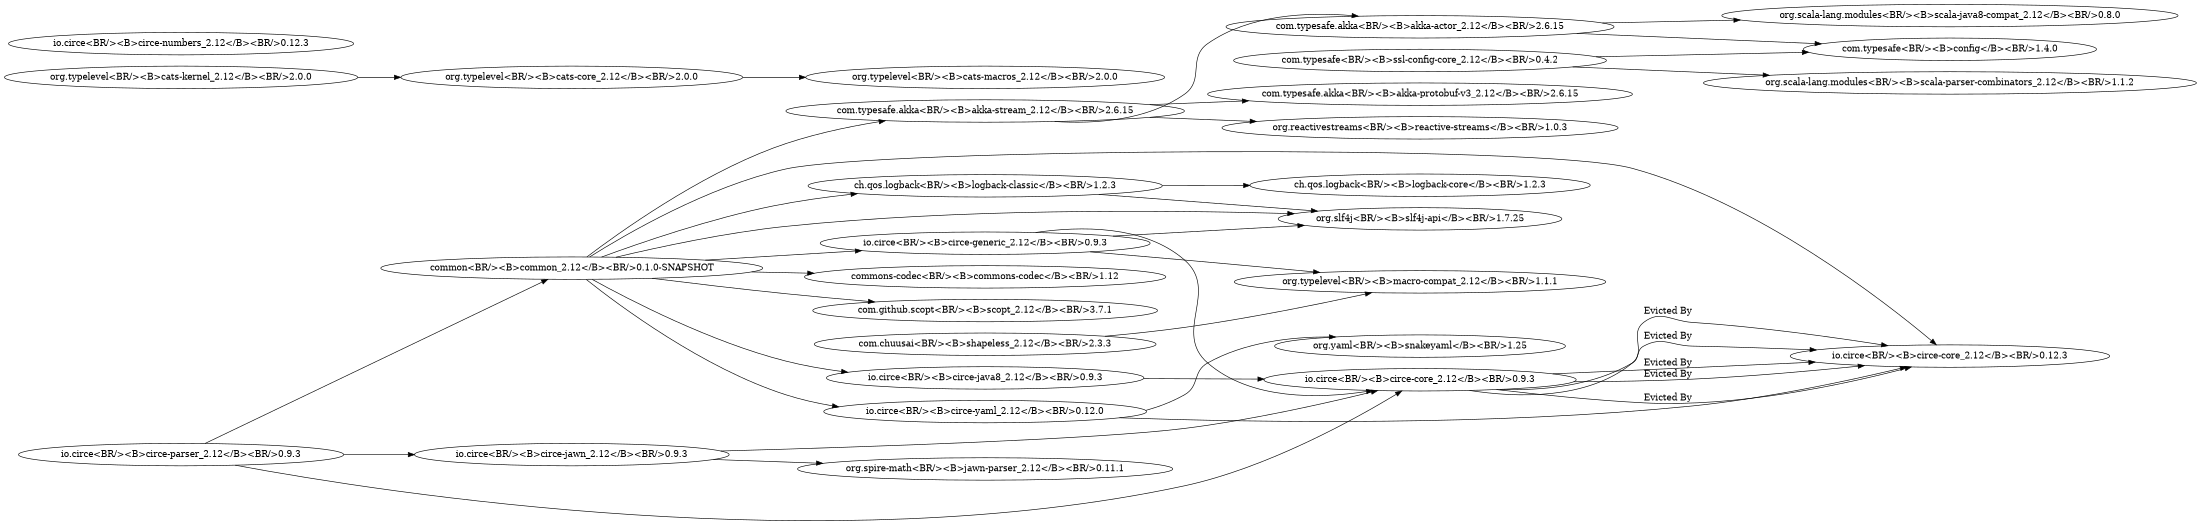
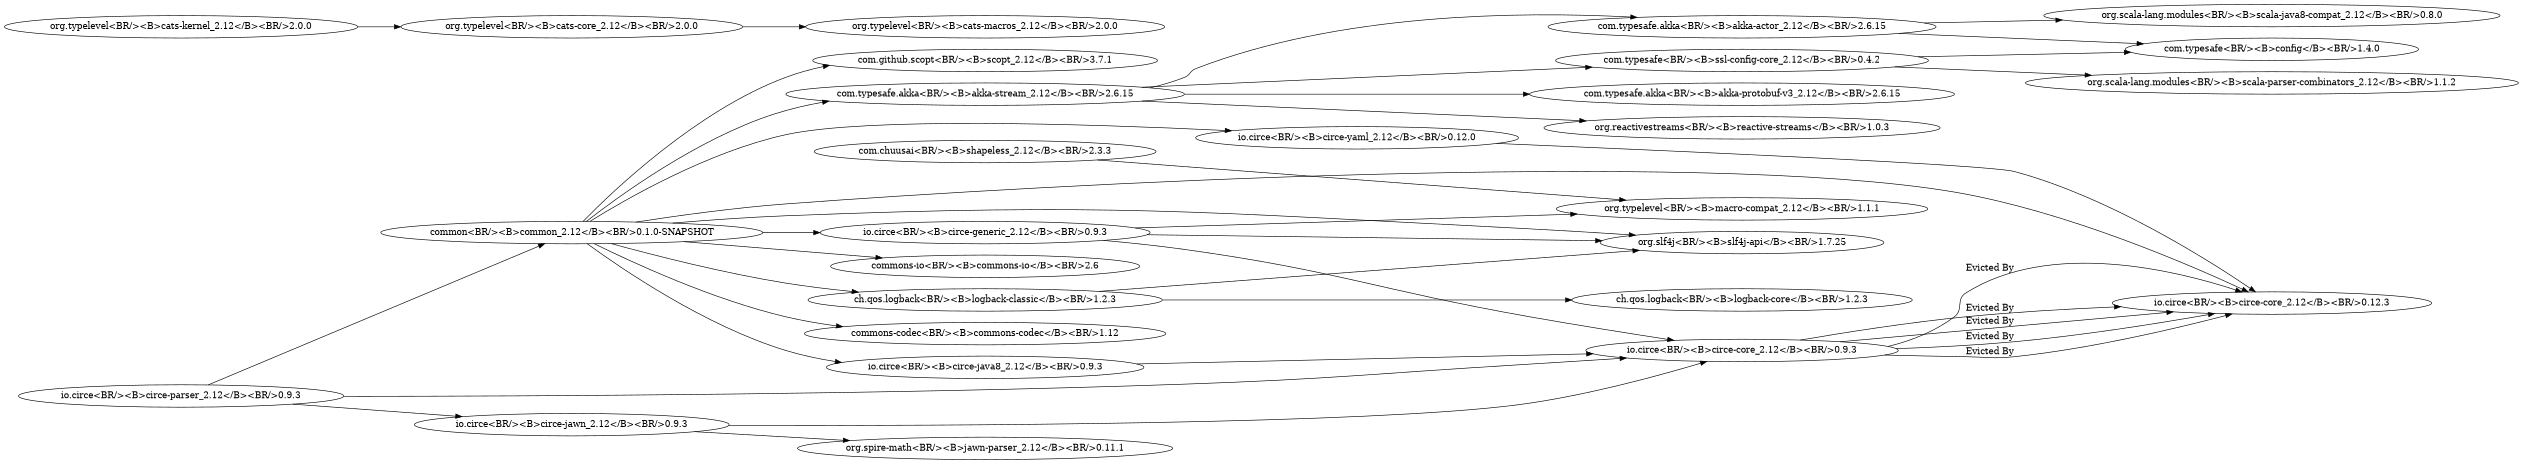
(181, 44) -> none
none -> (1364, 77)
none -> (985, 266)
(1420, 346) -> none
